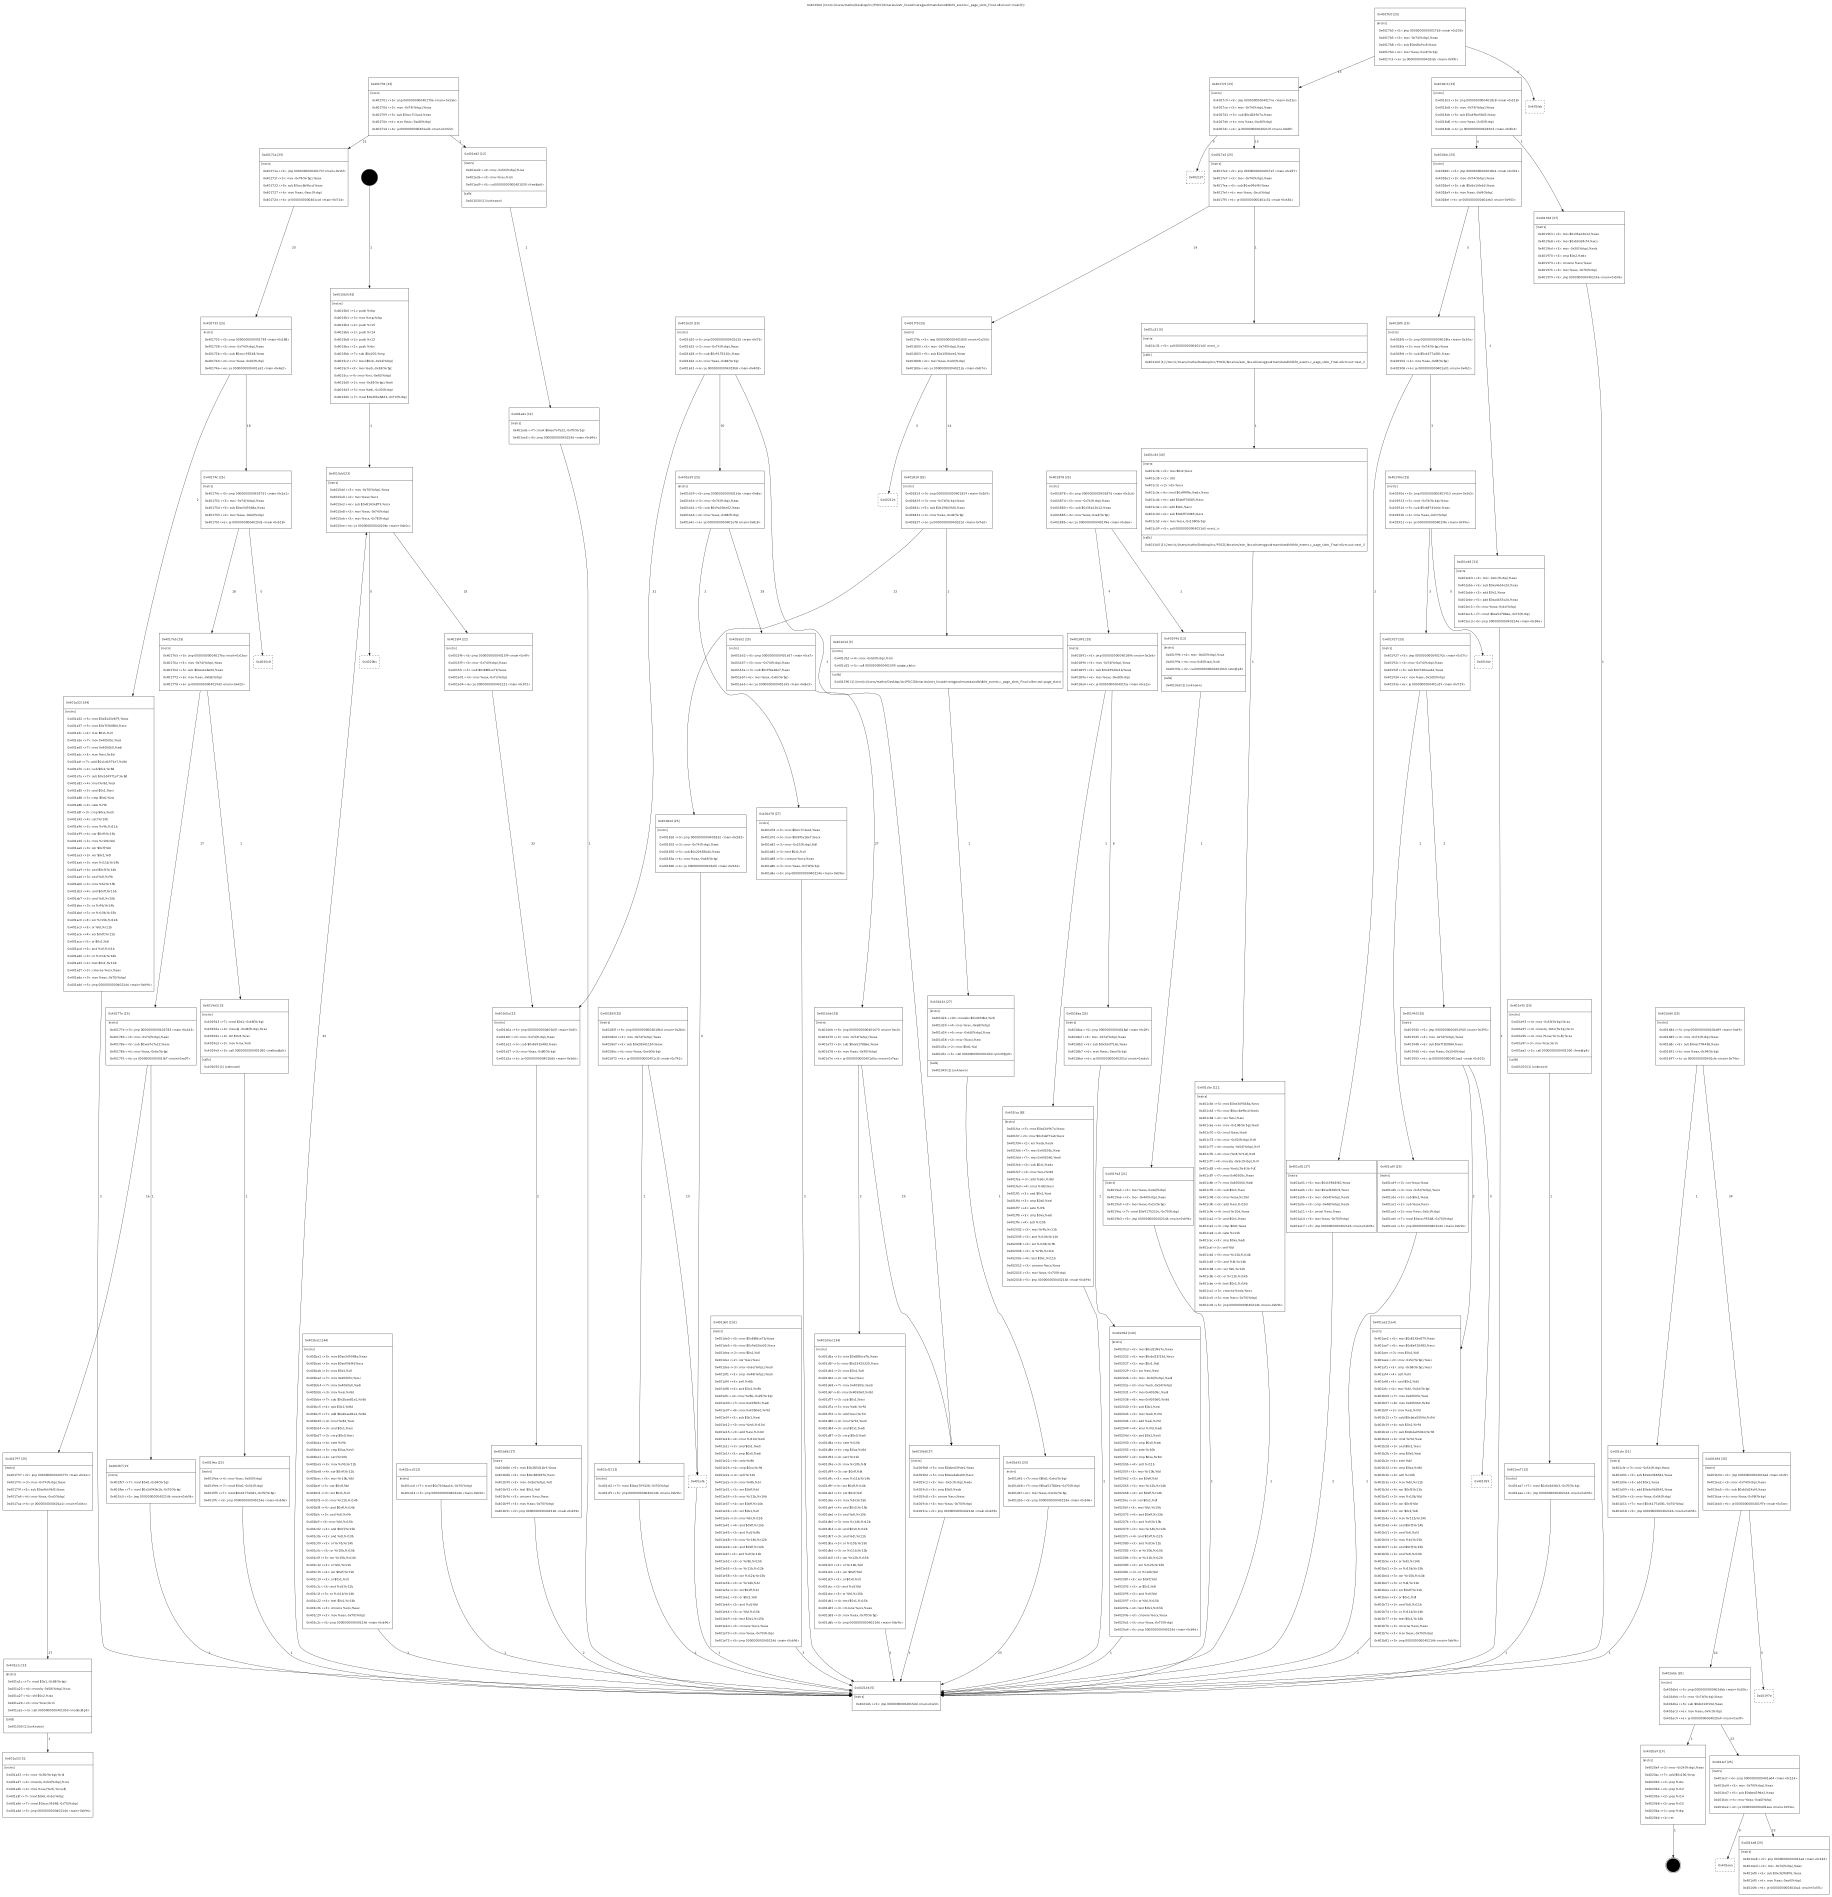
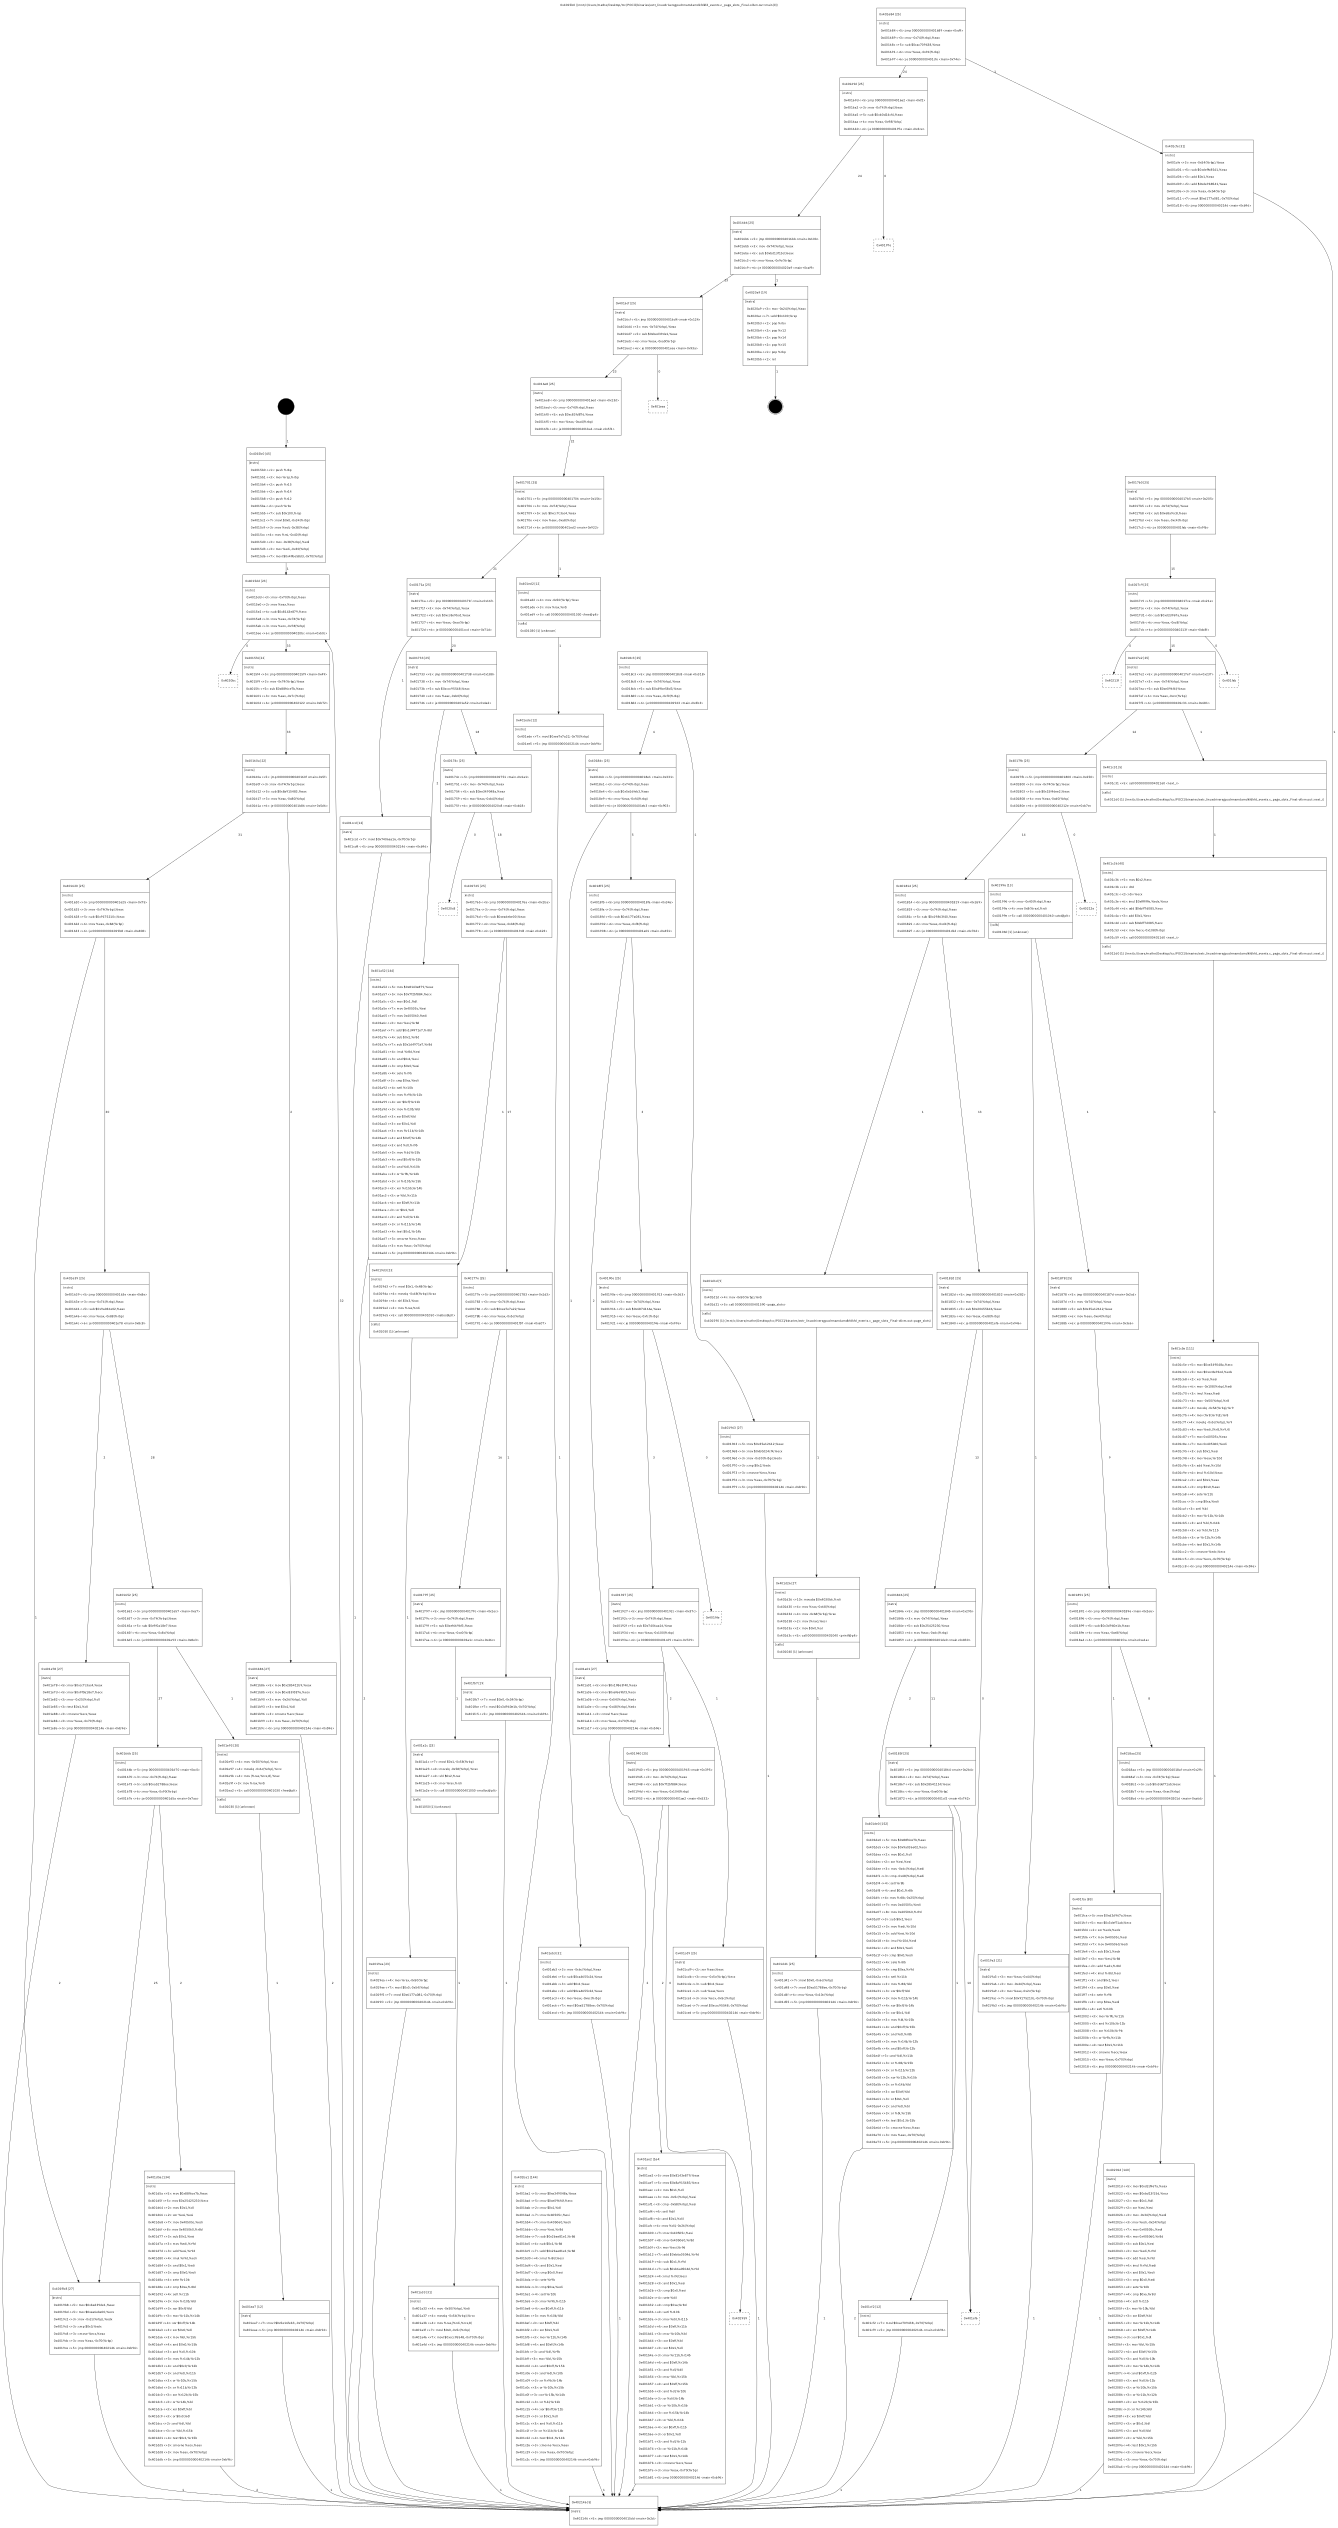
(1506, 64) -> (1218, 653)
none -> (567, 455)
(1147, 579) -> (1062, 1104)
(651, 693) -> (196, 845)
none -> (382, 722)
none -> (930, 1618)
(706, 1641) -> (475, 2459)
(50, 1653) -> (457, 1699)
(1000, 1653) -> (824, 2319)
none -> (204, 1692)
